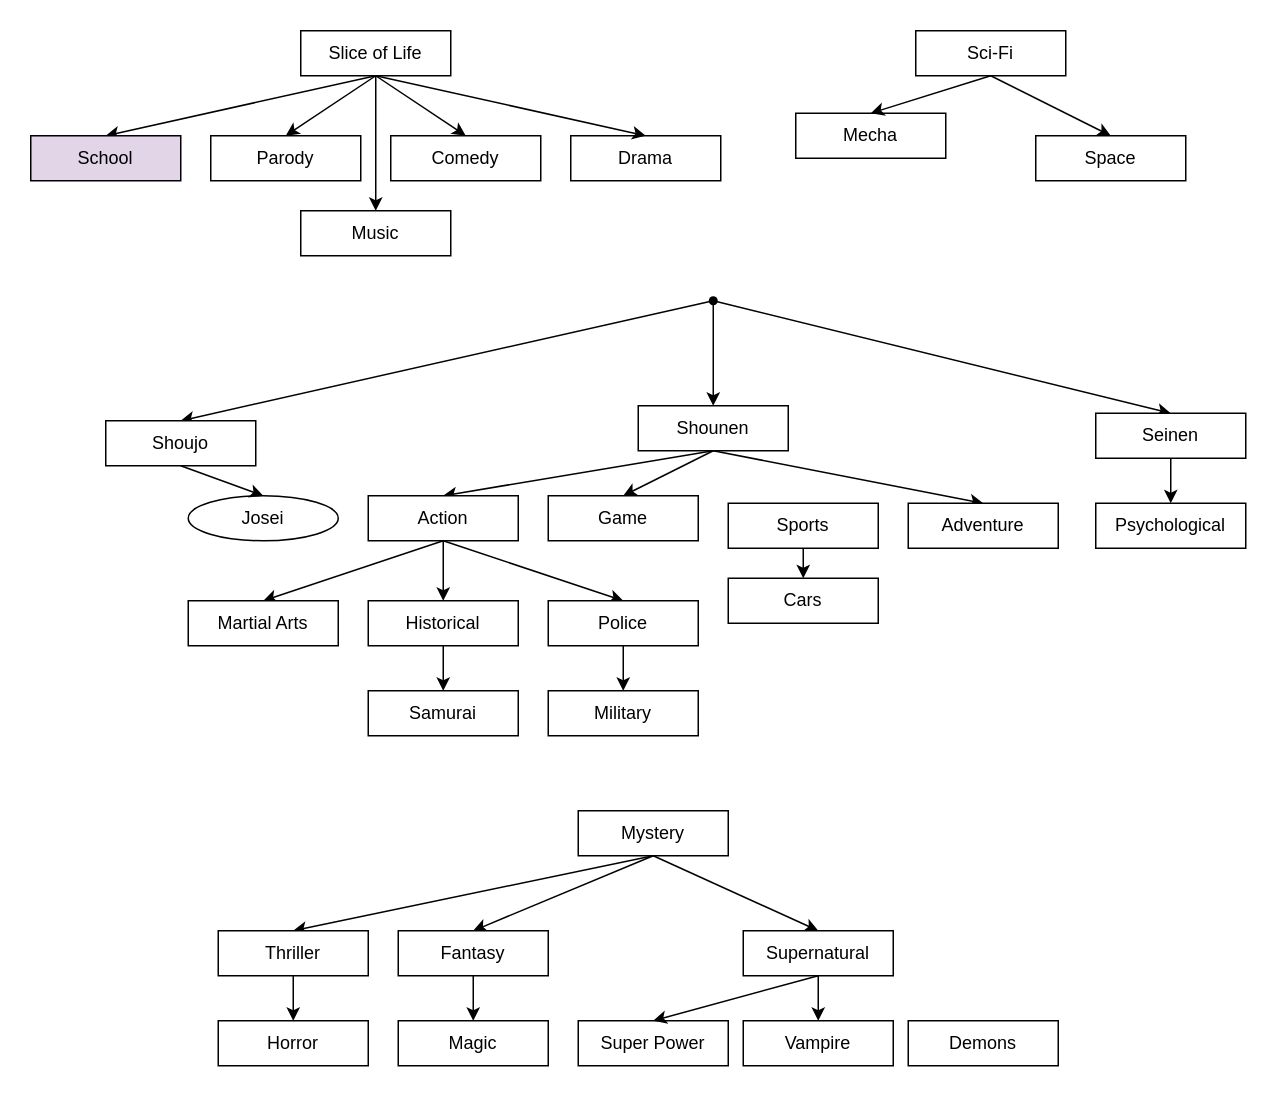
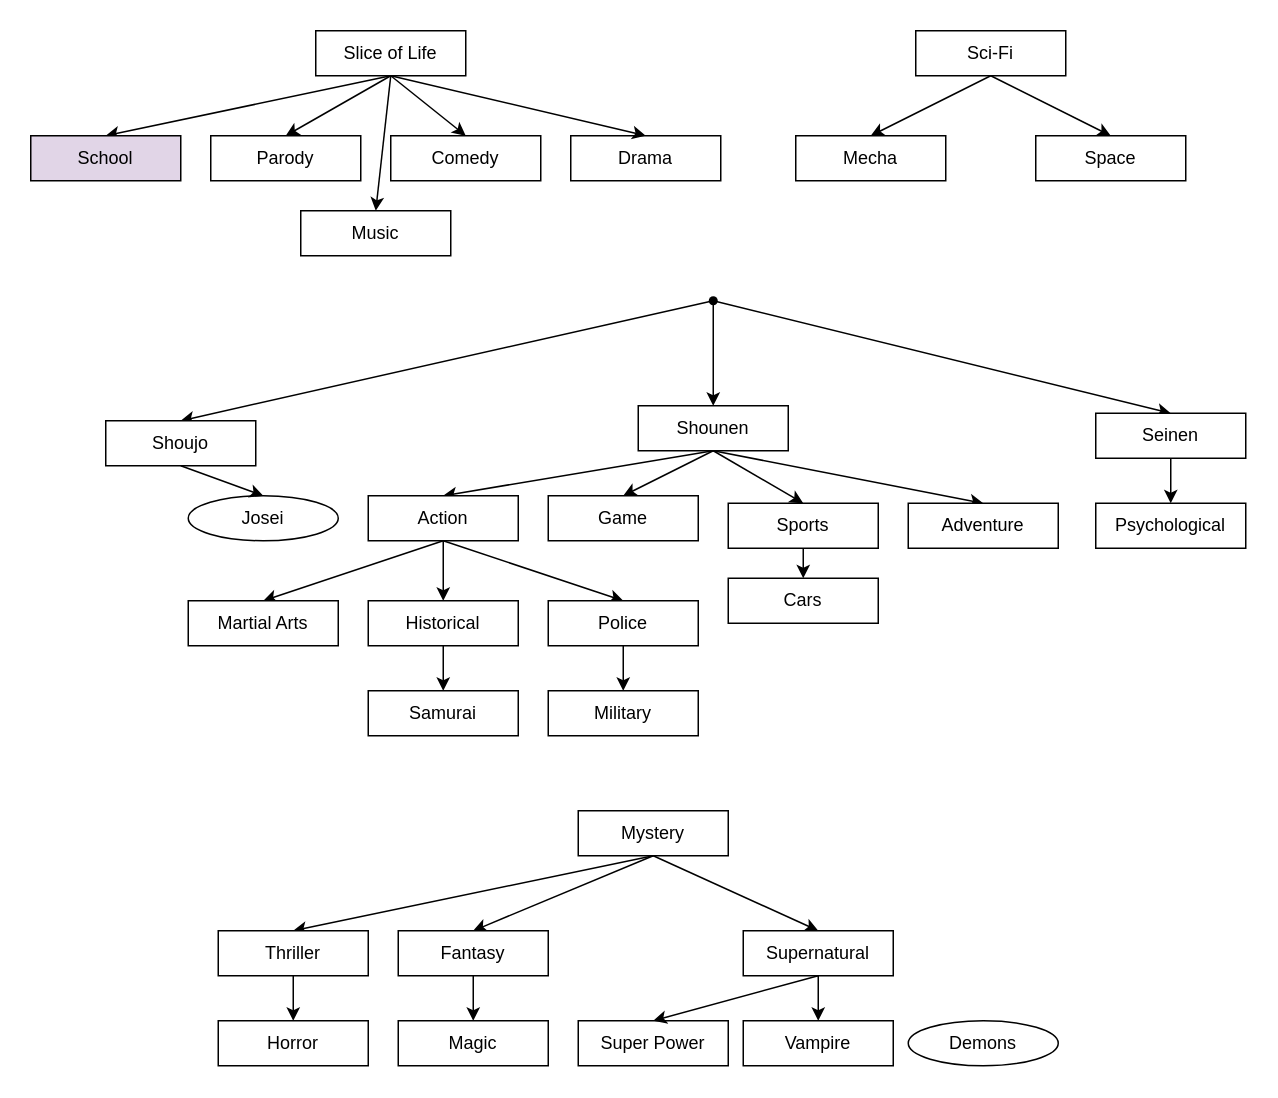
(376, 53) -> (391, 53)
(871, 136) -> (871, 158)
none -> (756, 476)
(983, 1043) -> (983, 1043)
